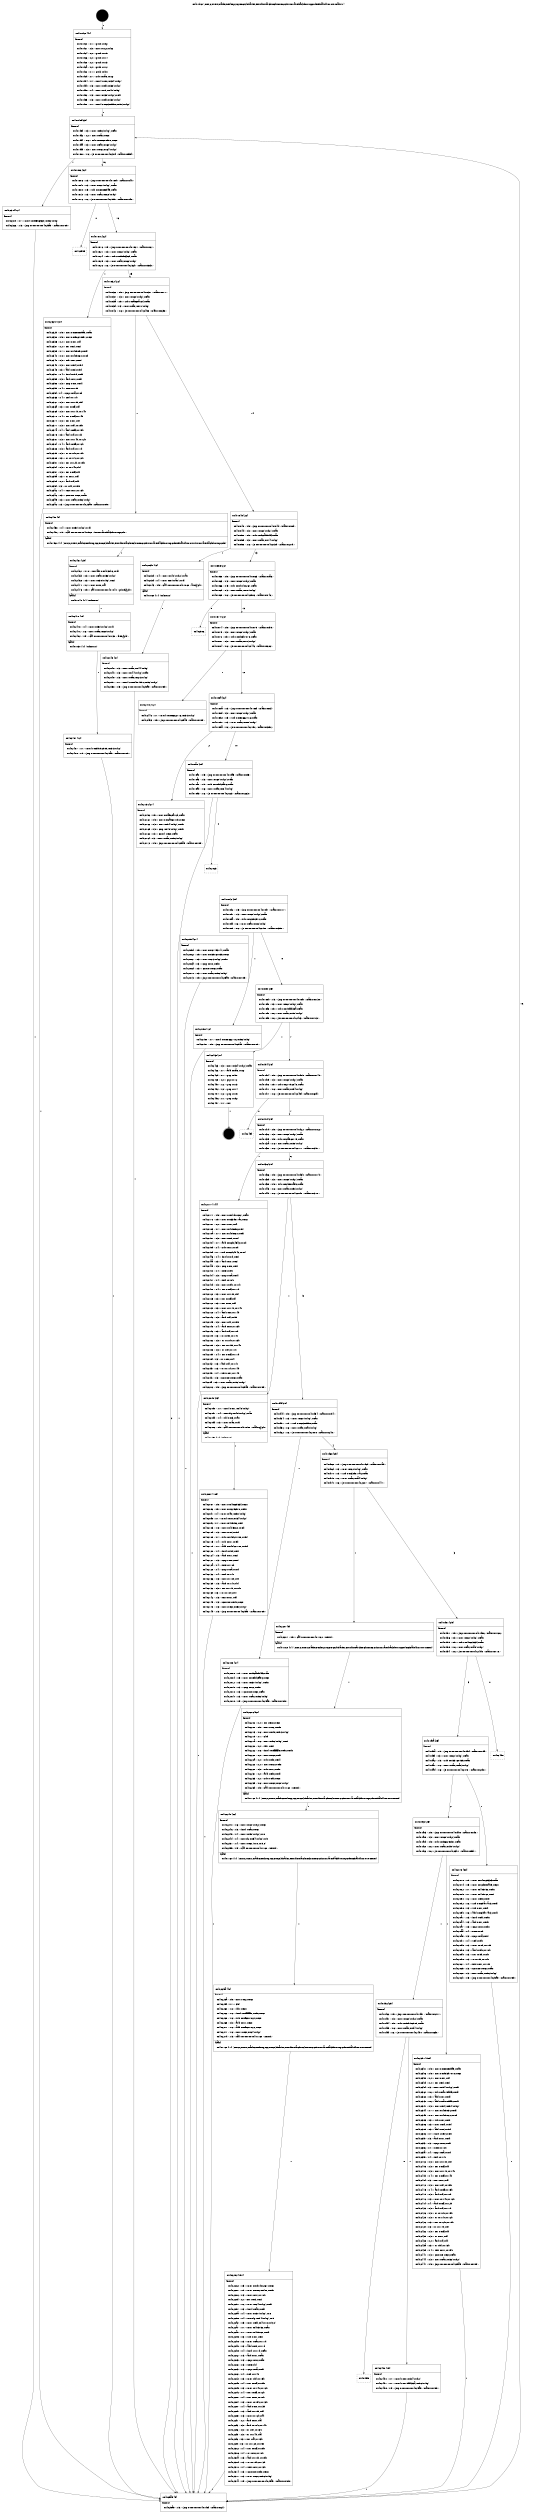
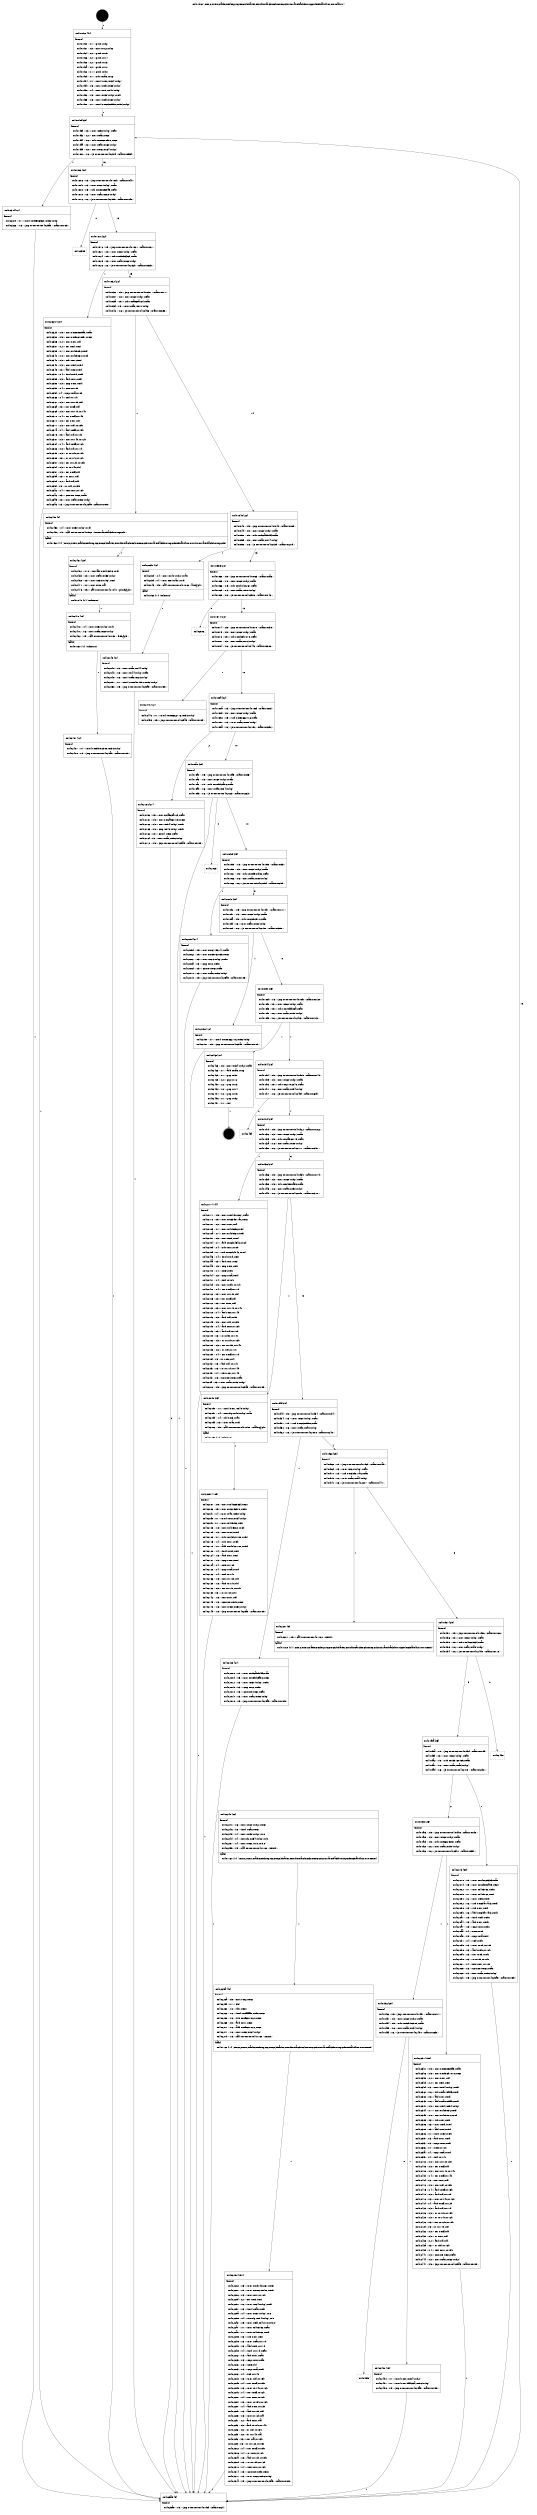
none -> (254, 869)
(321, 1756) -> none
